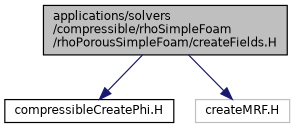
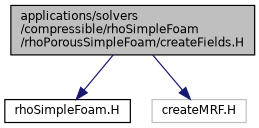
(89, 111) -> (68, 111)
